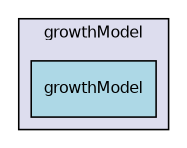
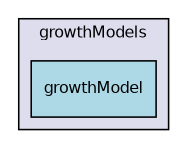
(94, 34) -> (94, 34)
